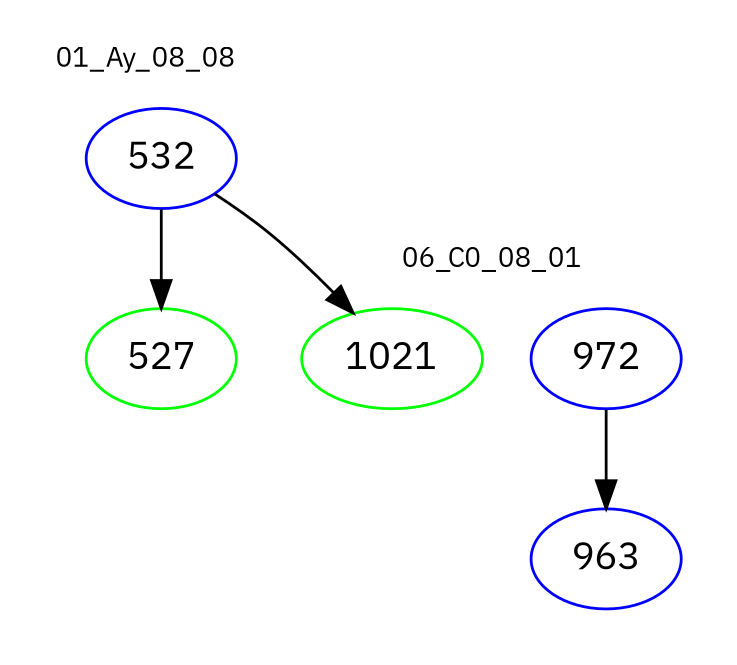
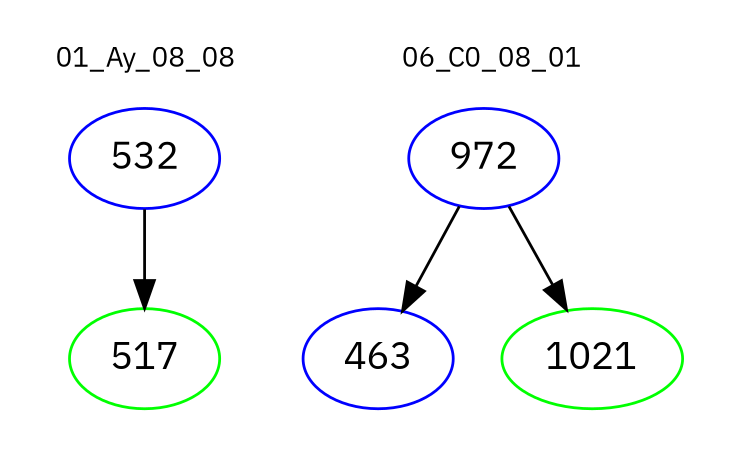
(300, 260) -> (531, 246)
(161, 359) -> (145, 359)
(606, 559) -> (378, 359)
